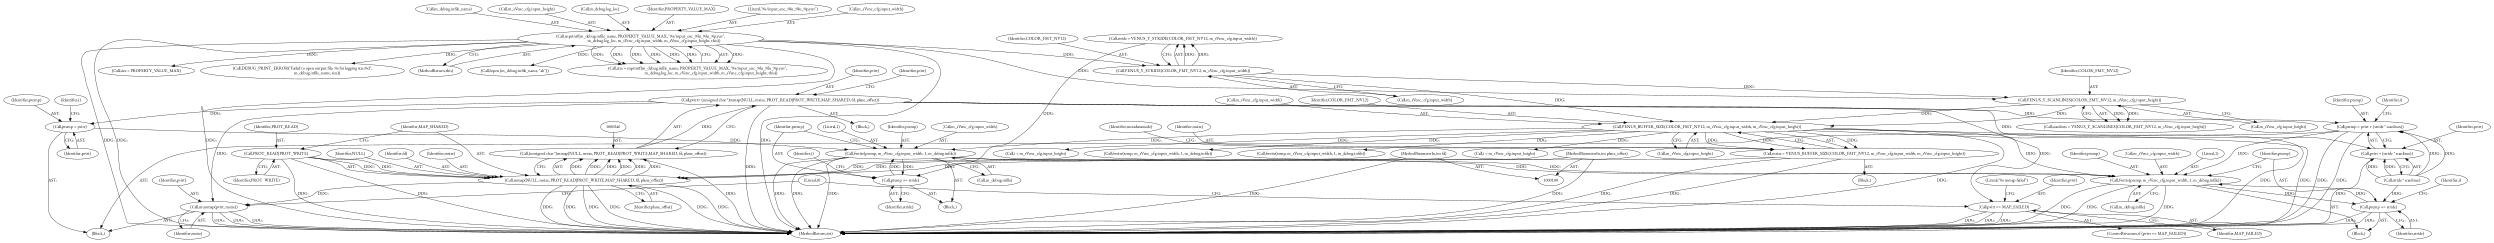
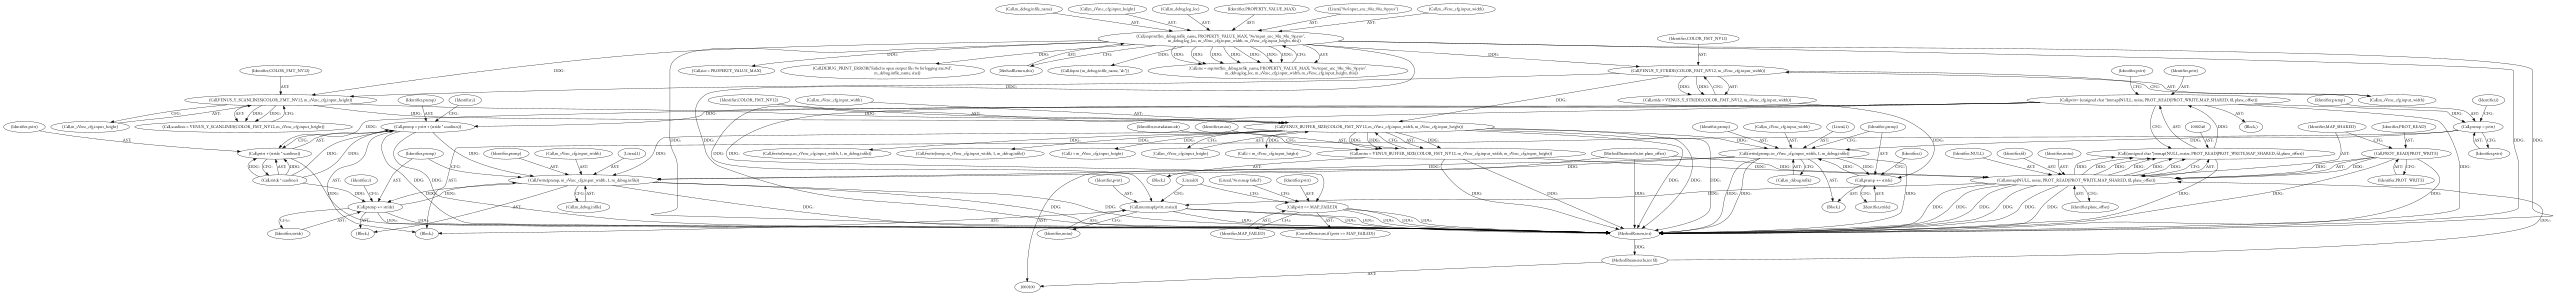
(1126, 208) -> (1635, 246)
